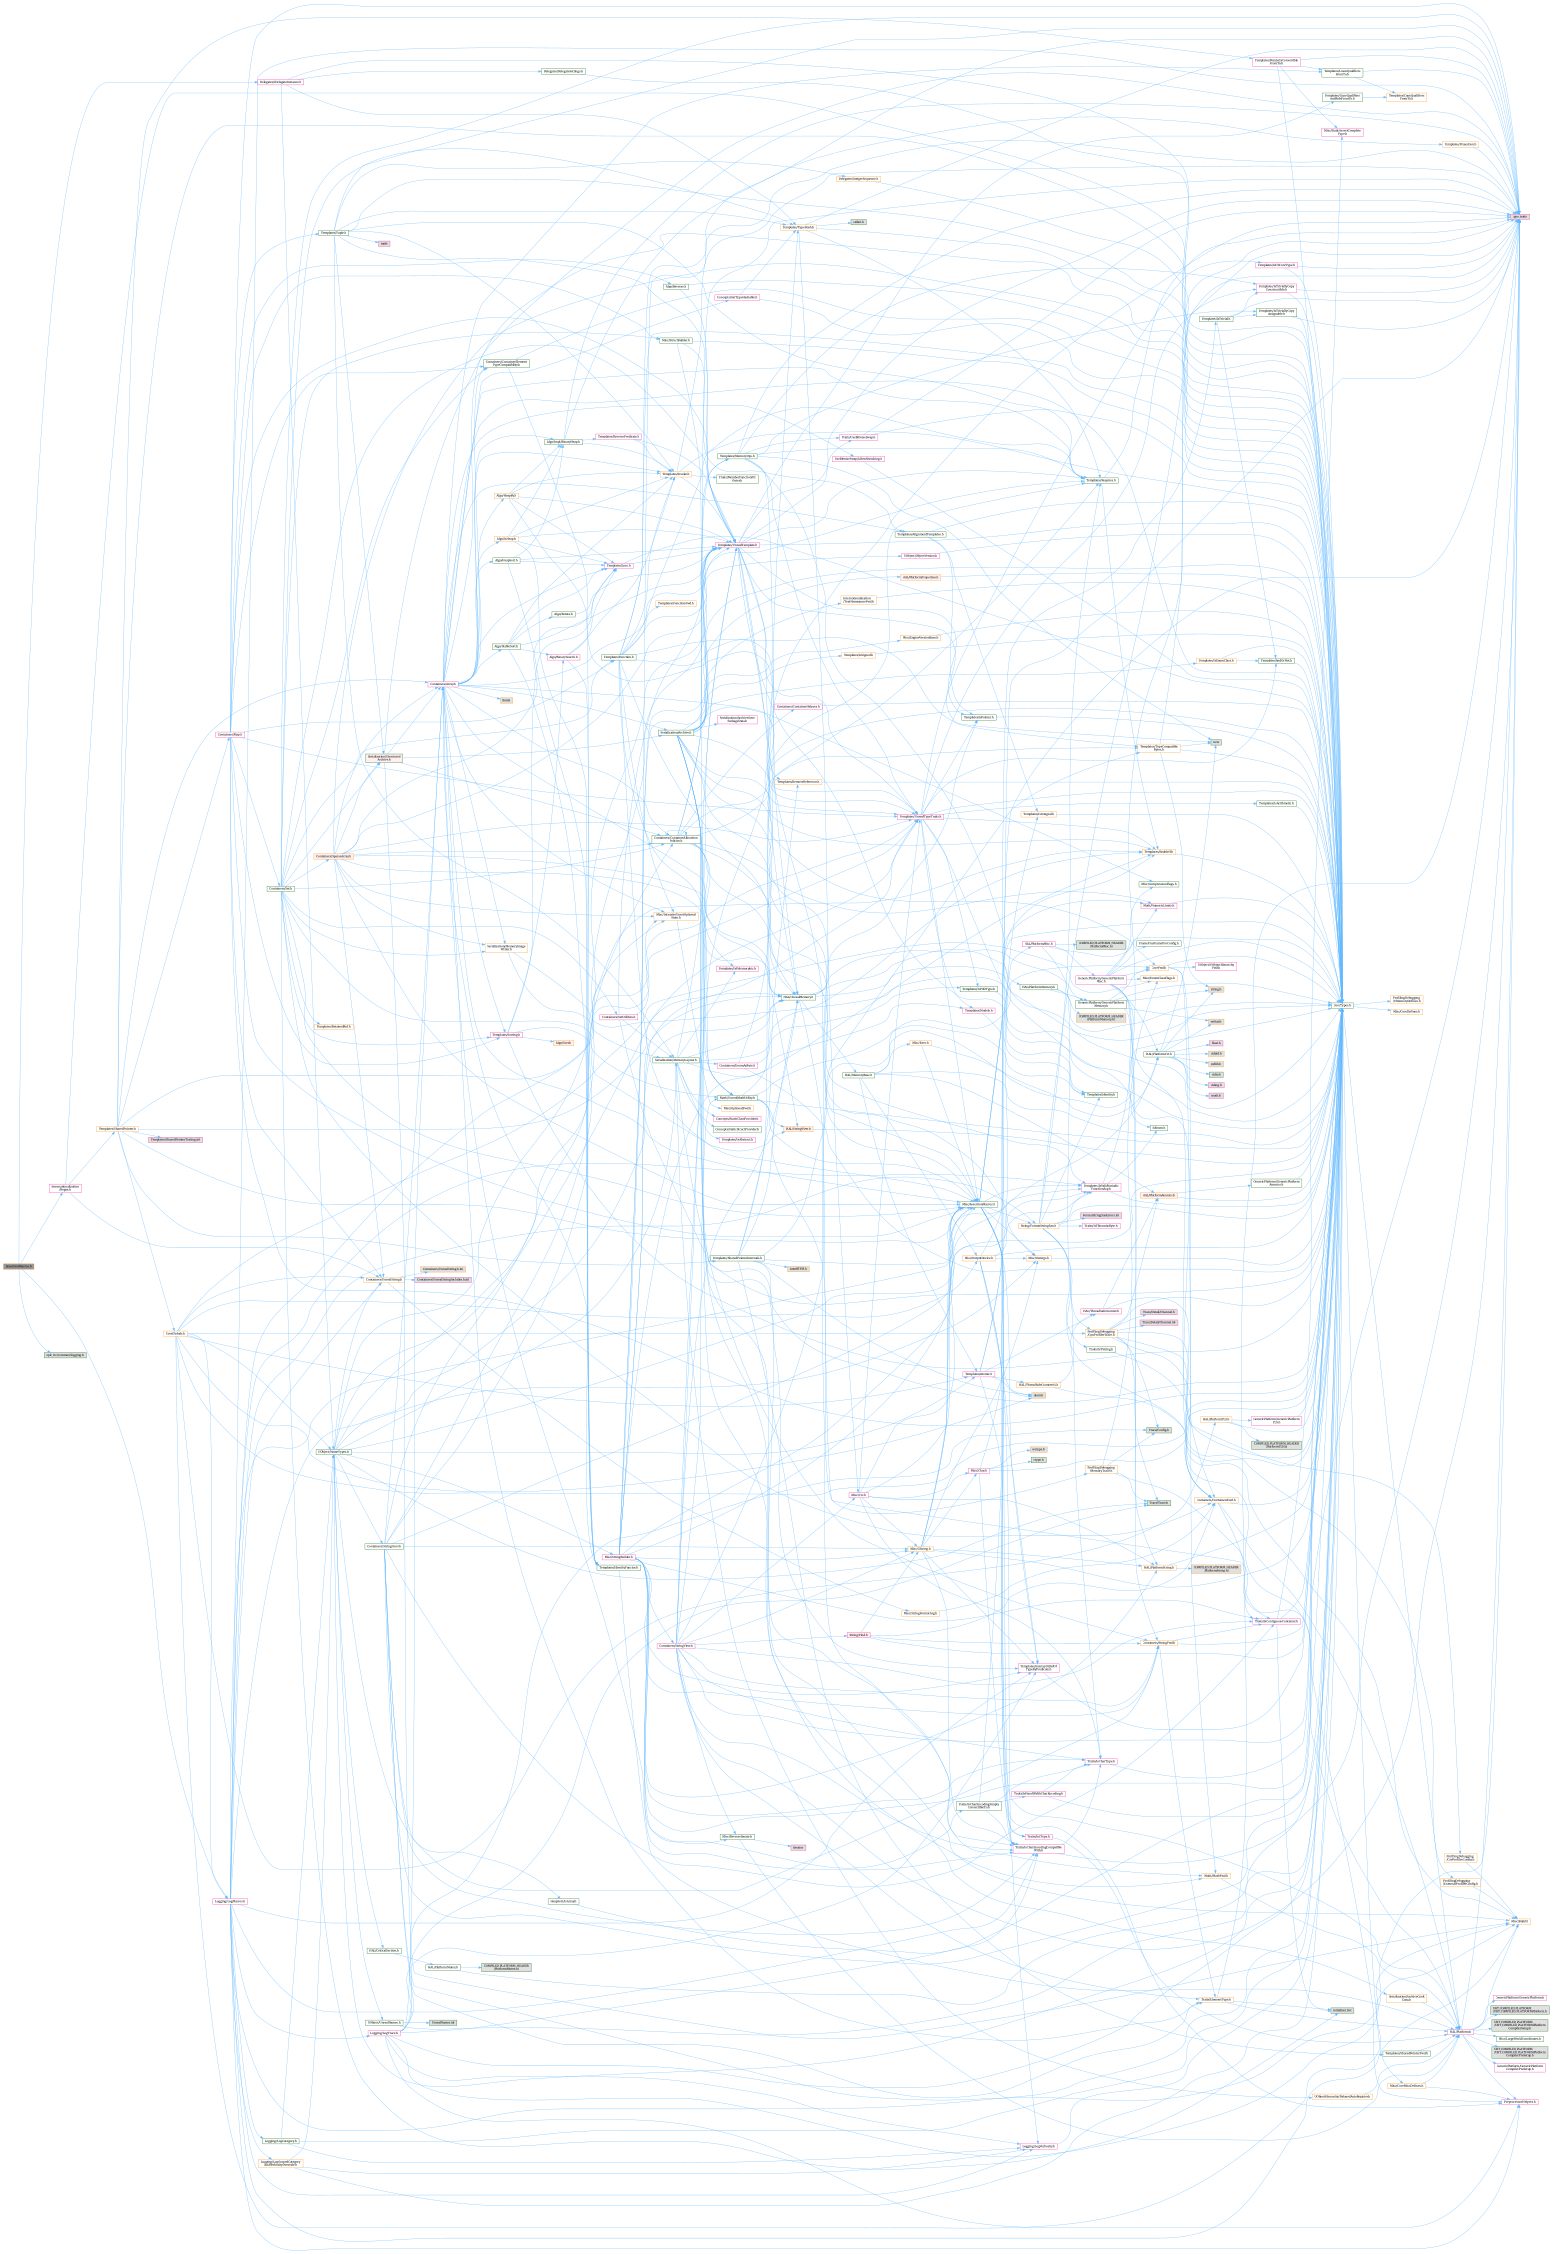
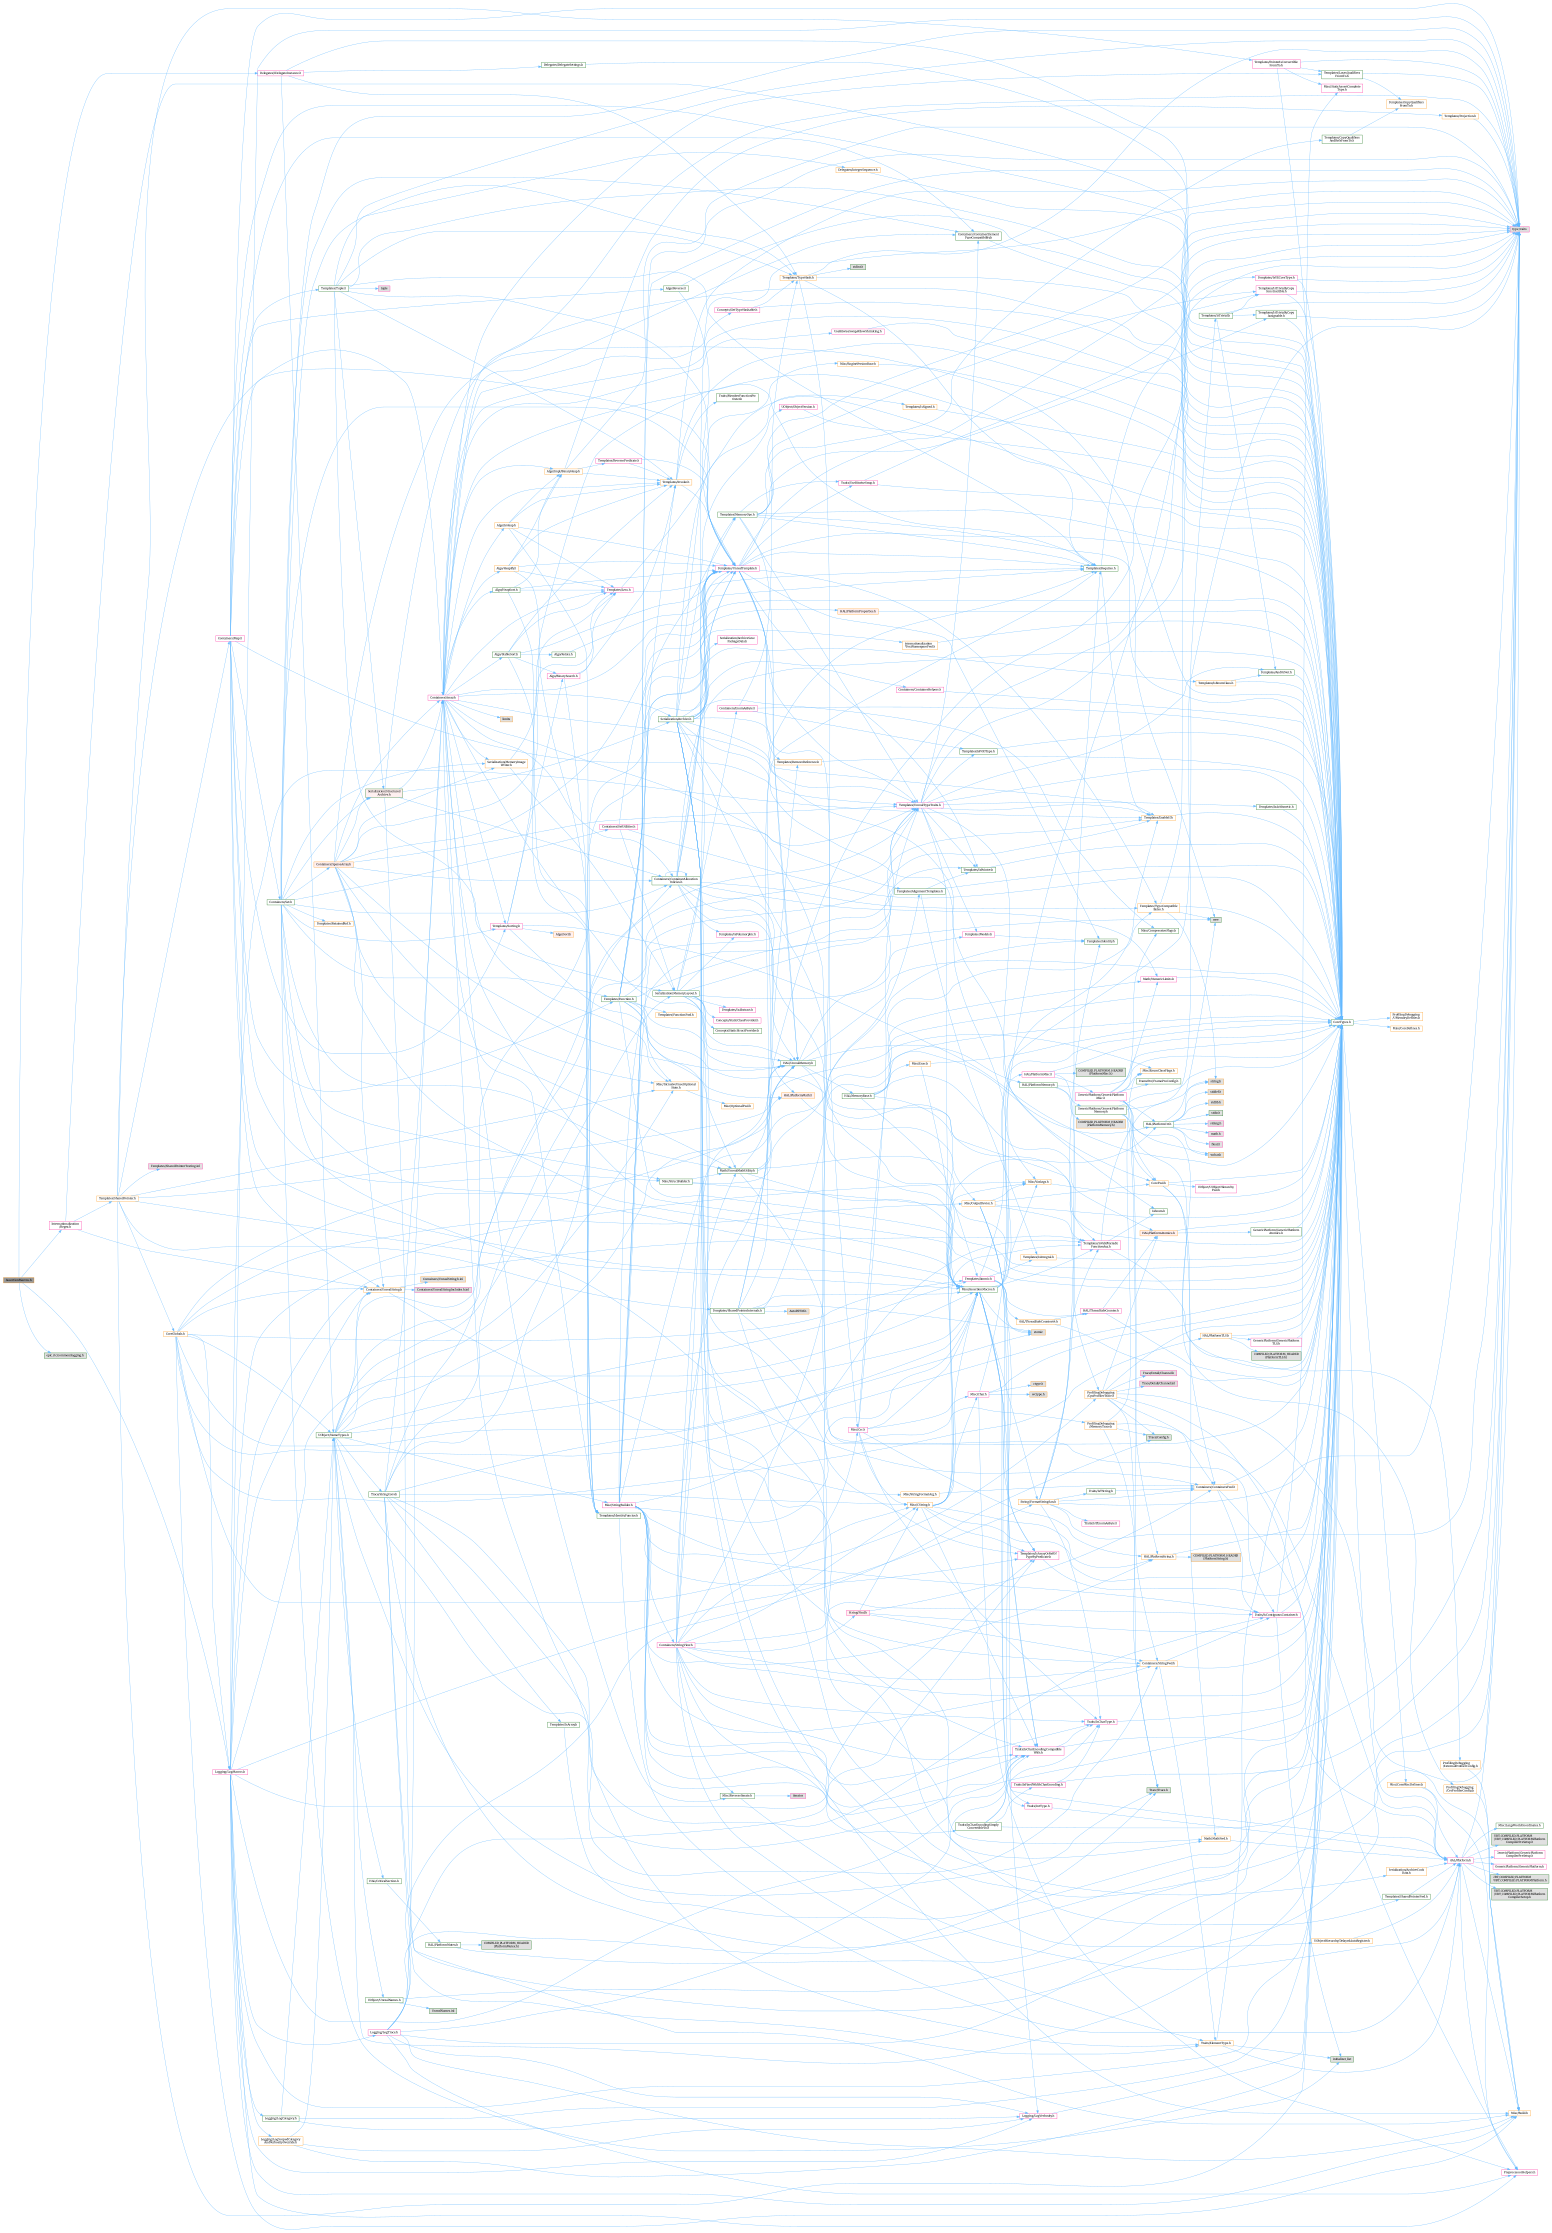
(564, 442) -> (564, 472)
(682, 672) -> (964, 525)
(955, 952) -> none
(798, 1129) -> (798, 1096)
(1101, 1216) -> none
(1039, 1460) -> (1038, 1384)
(384, 1546) -> (384, 1494)
(564, 1902) -> (564, 1725)
